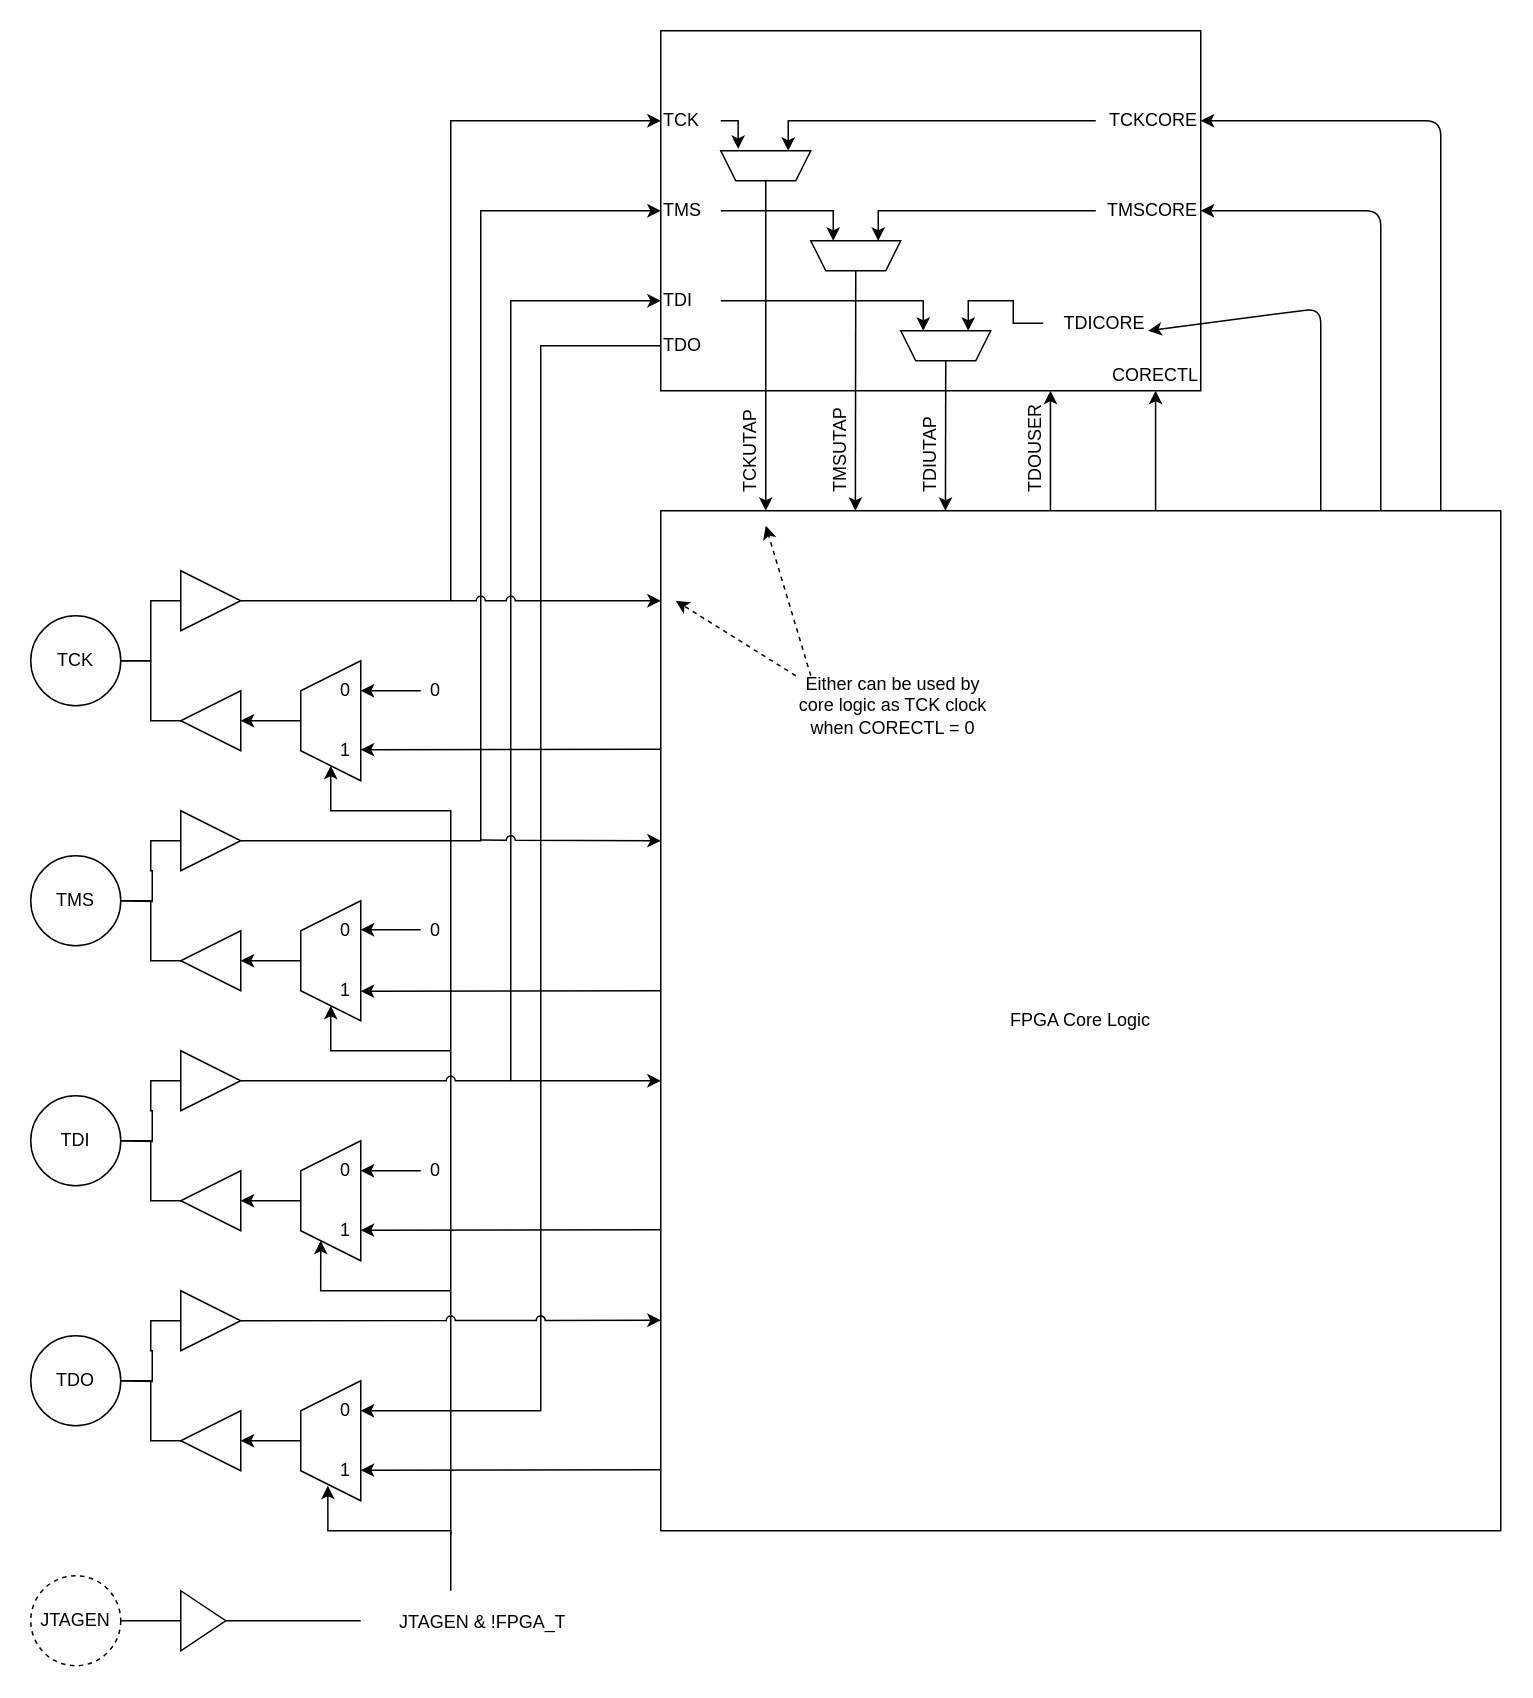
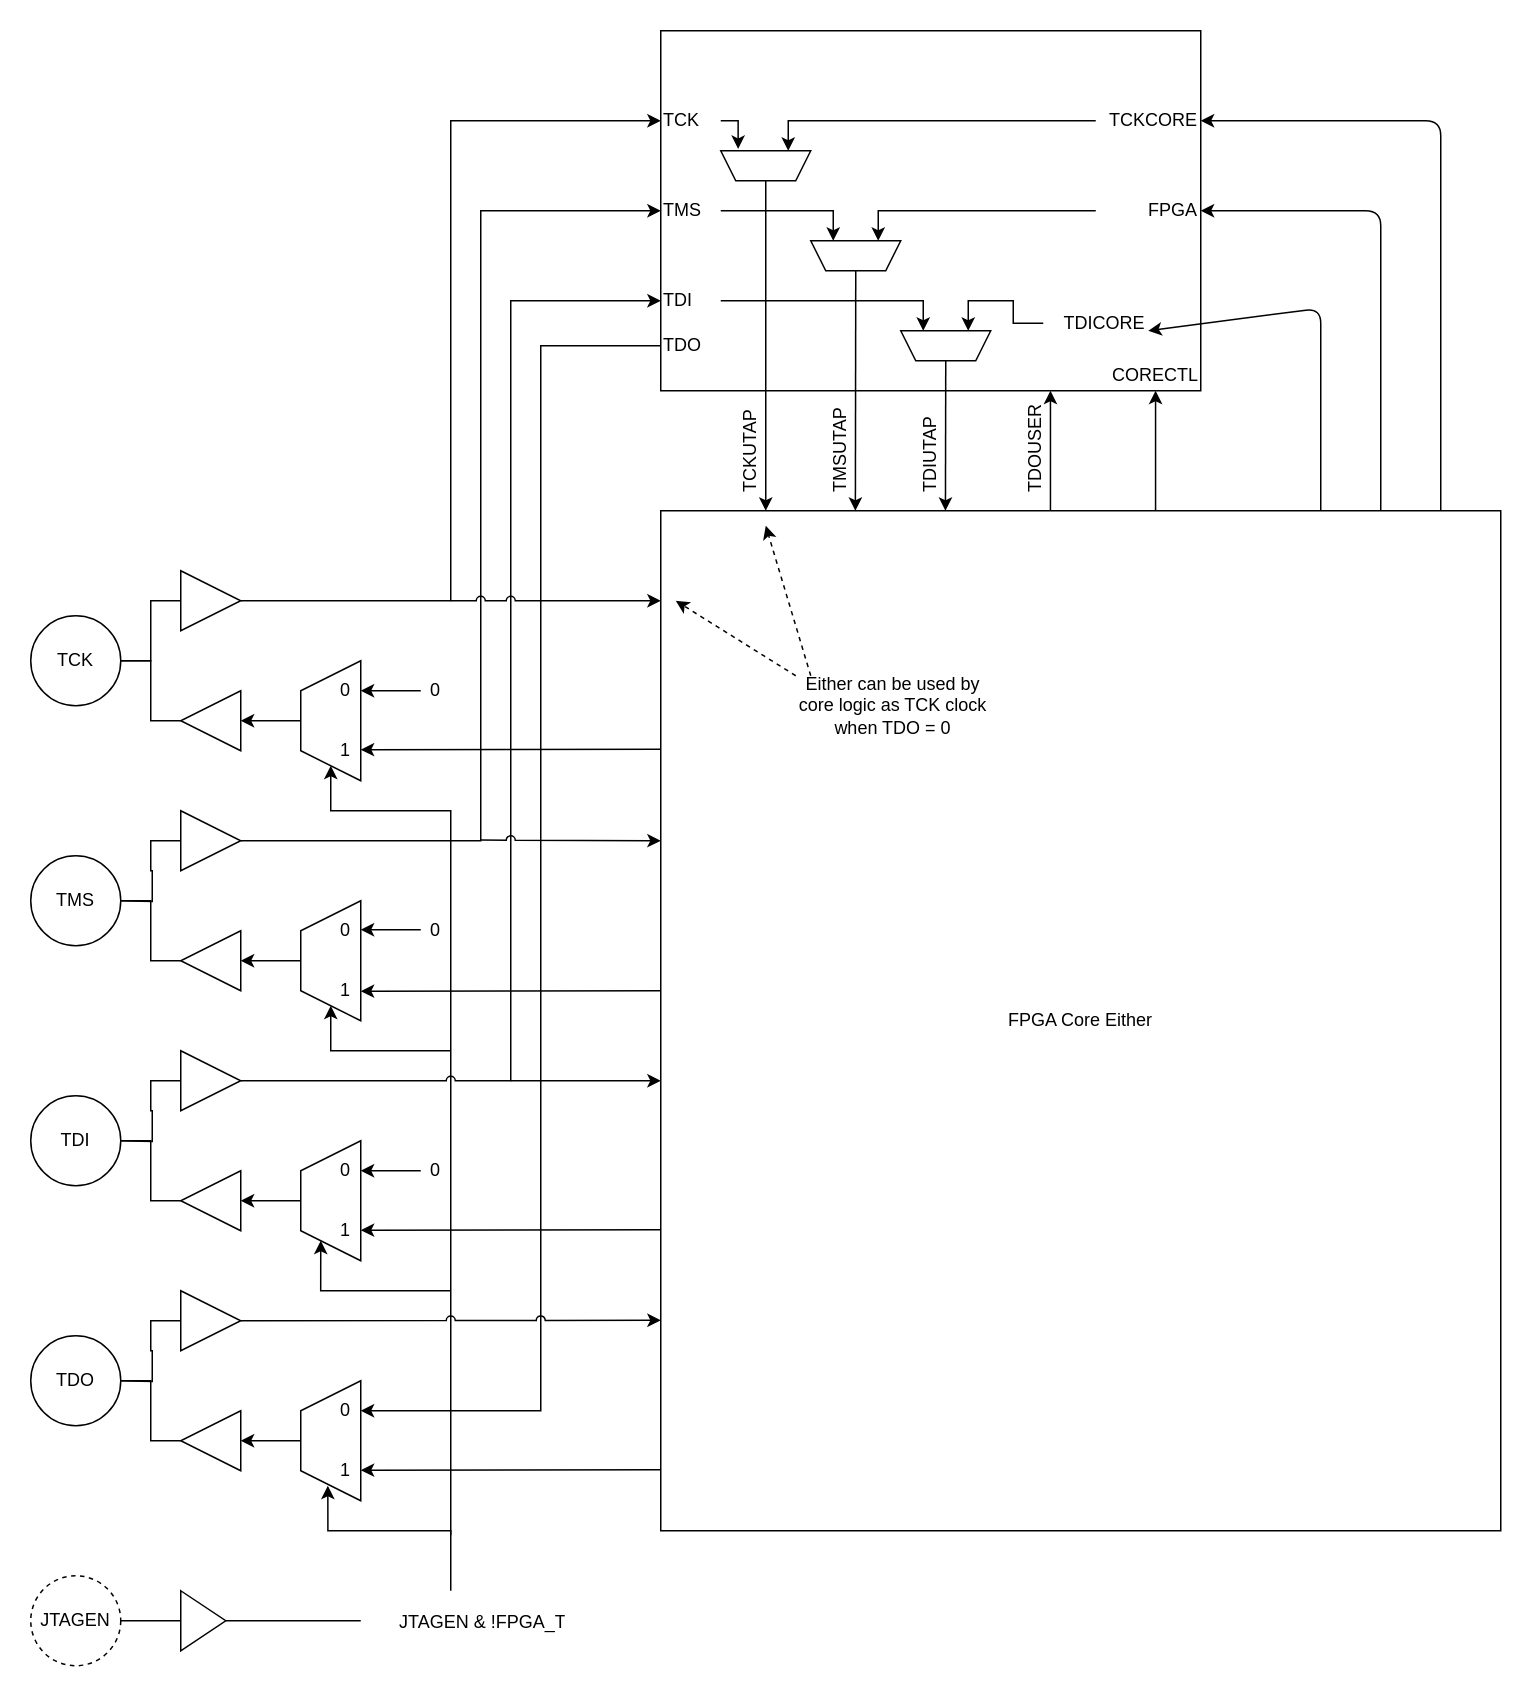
(1162, 211) -> (1178, 211)
(893, 706) -> (893, 706)
(1081, 1021) -> (1081, 1021)
